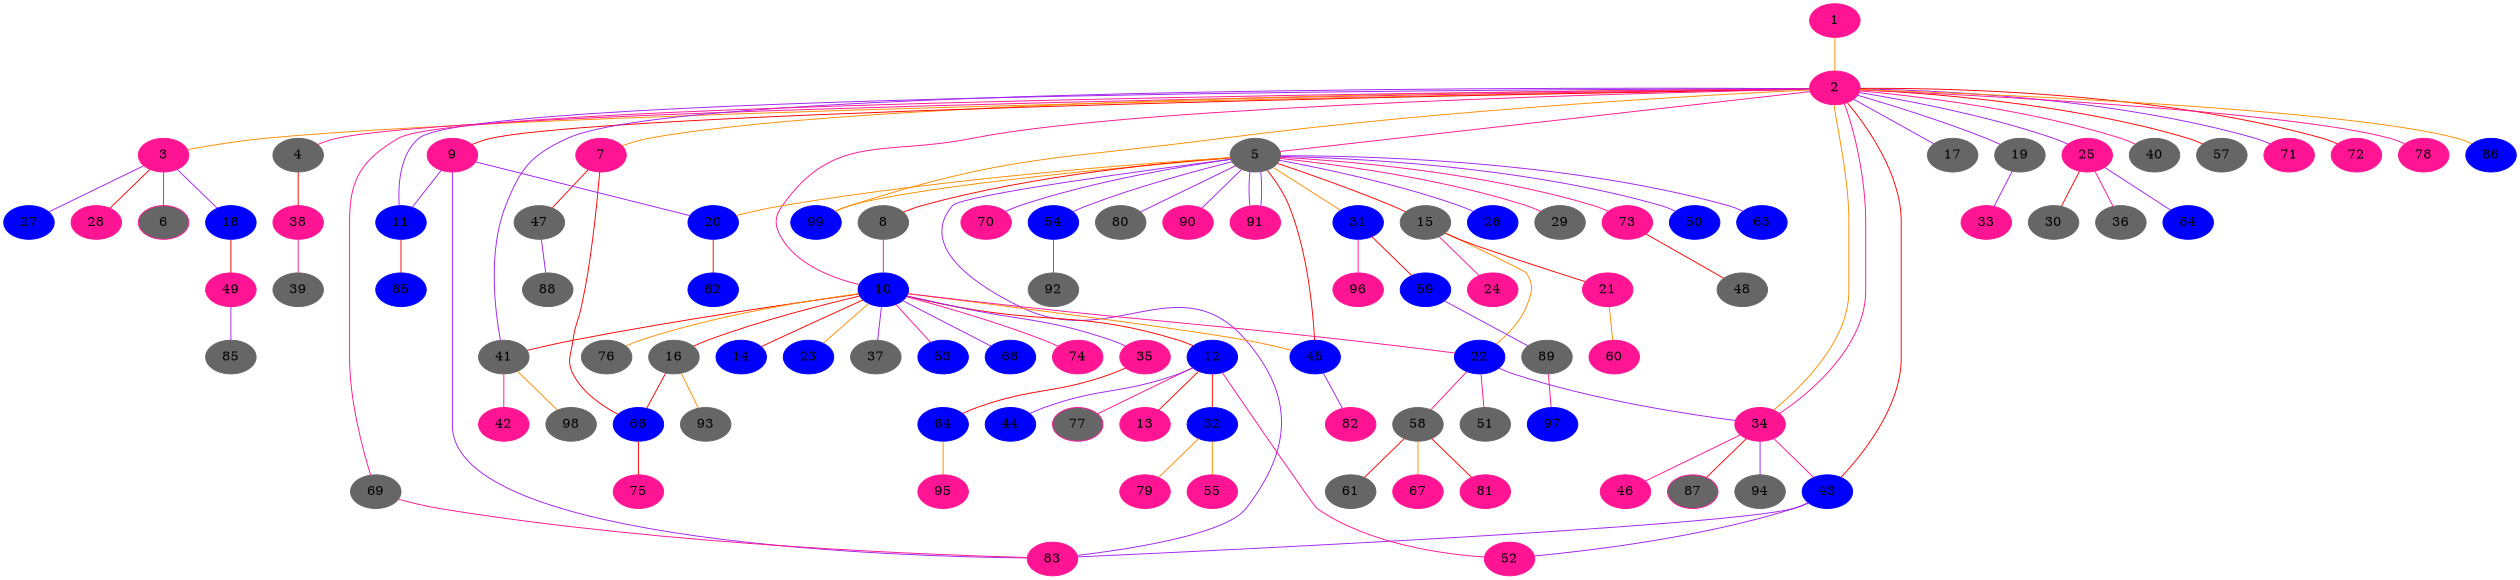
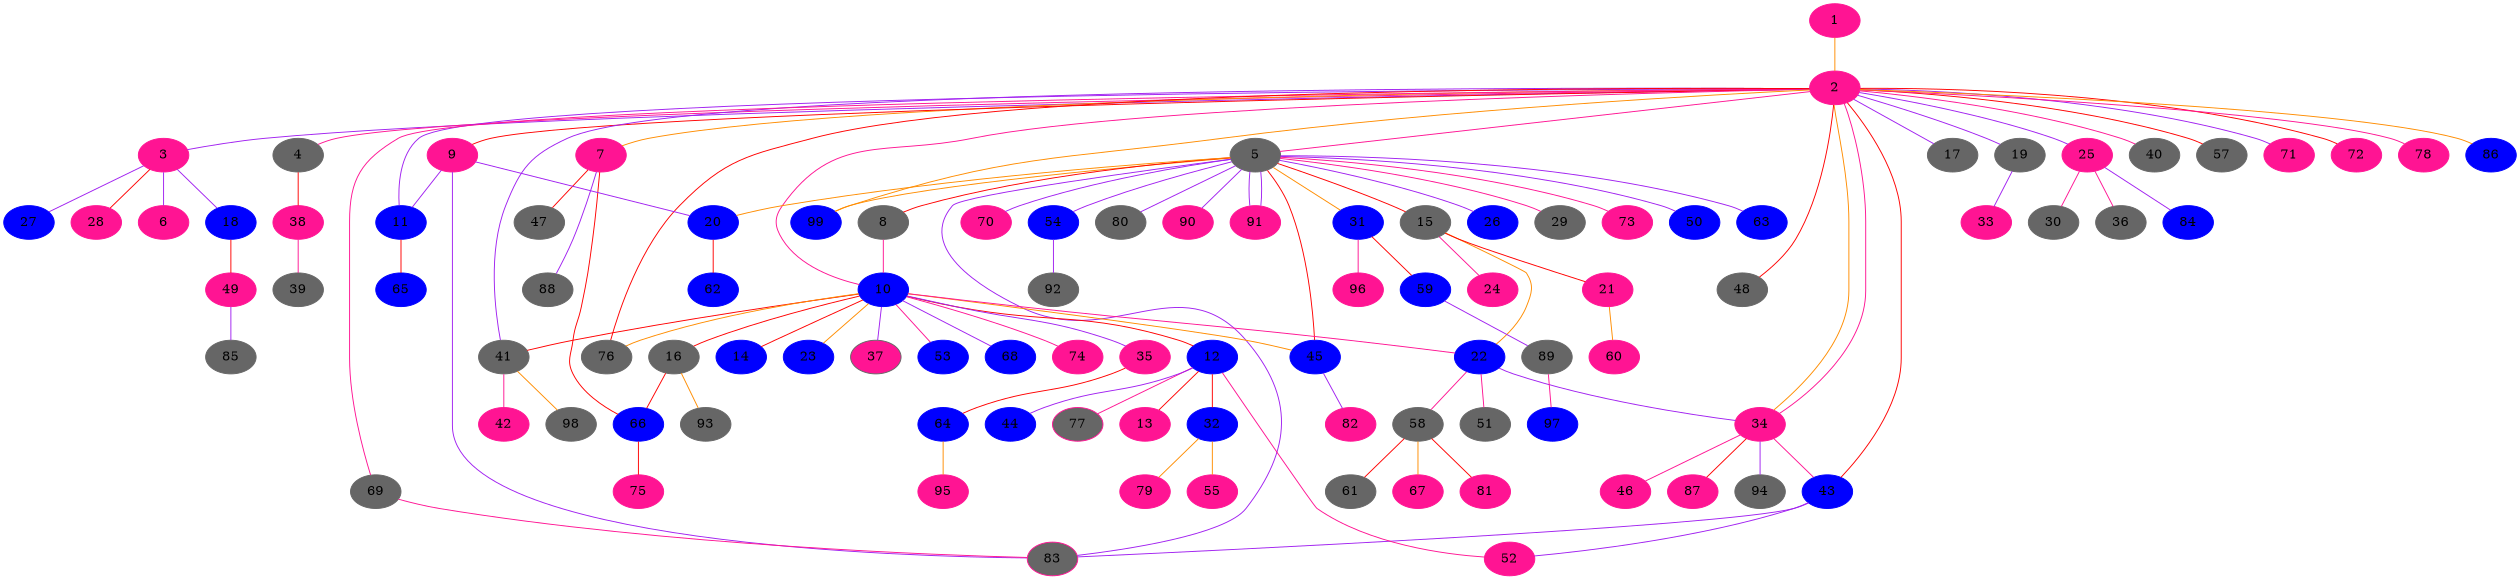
(998, 106) -> (998, 106)
none -> (963, 115)
(2070, 189) -> (2070, 189)
(164, 222) -> (164, 222)
(544, 256) -> (579, 224)
(1685, 256) -> (1814, 199)
(876, 357) -> (876, 357)
(1693, 492) -> (1693, 492)
(1052, 559) -> (1052, 559)
